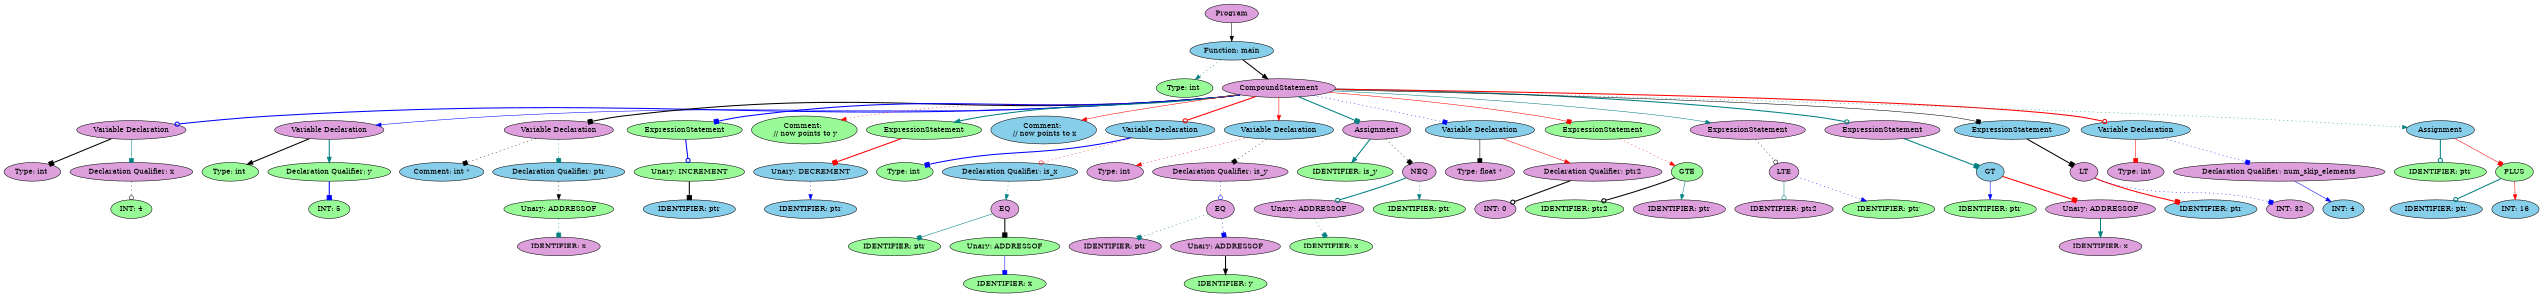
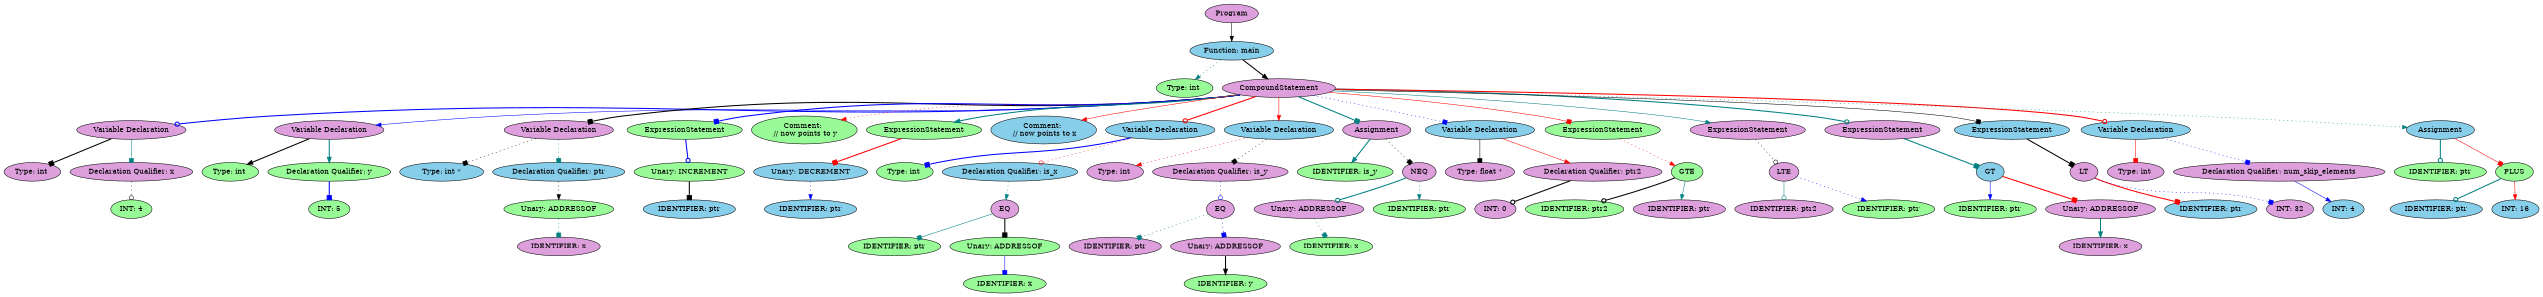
(442, 172) -> (442, 172)
